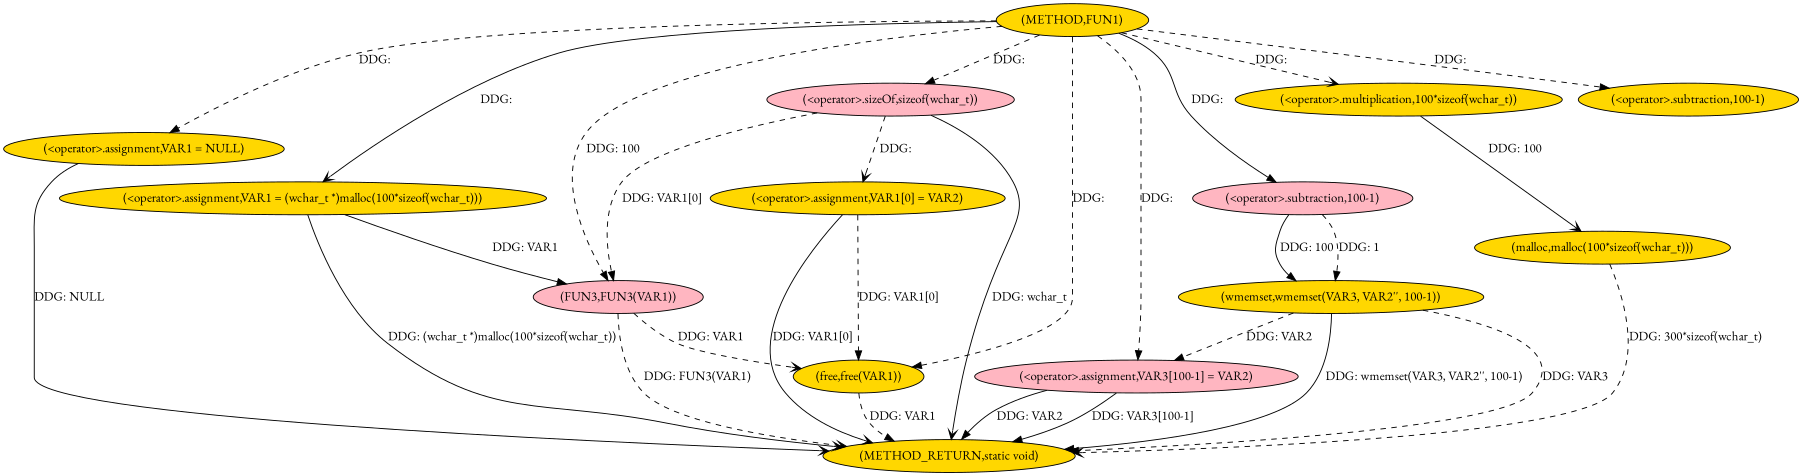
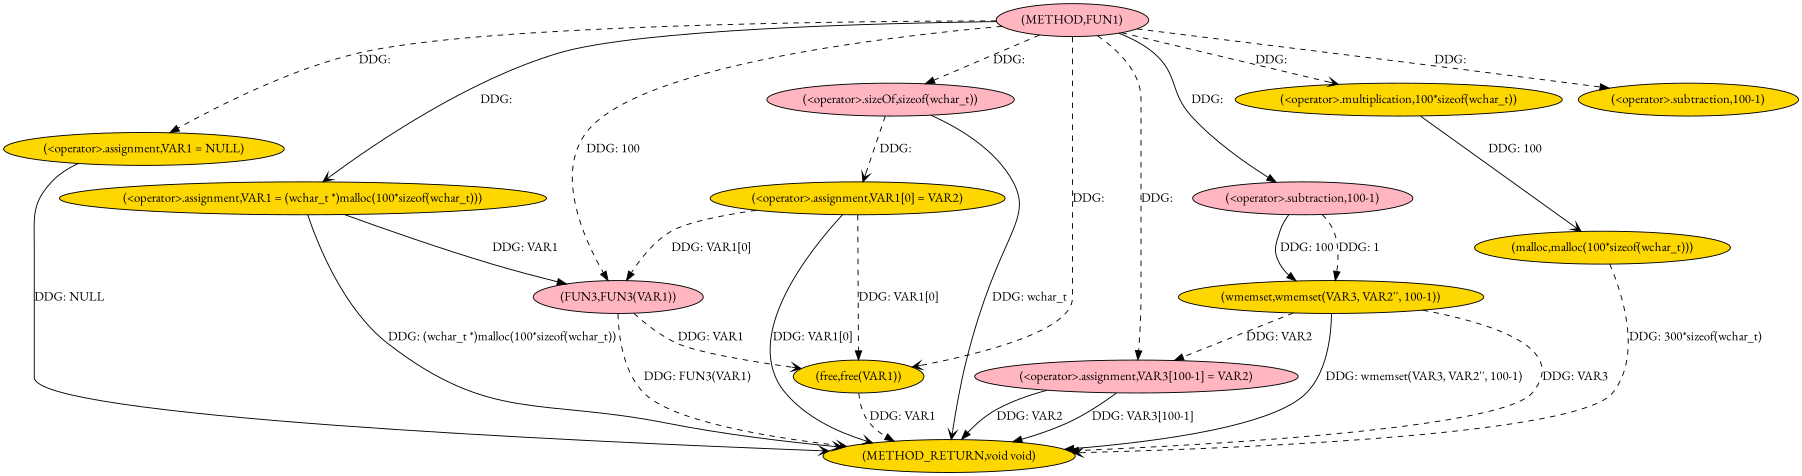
(1072, 20) -> (1072, 20)
(671, 152) -> (685, 225)
(1072, 253) -> (1072, 253)
(949, 456) -> (949, 456)
